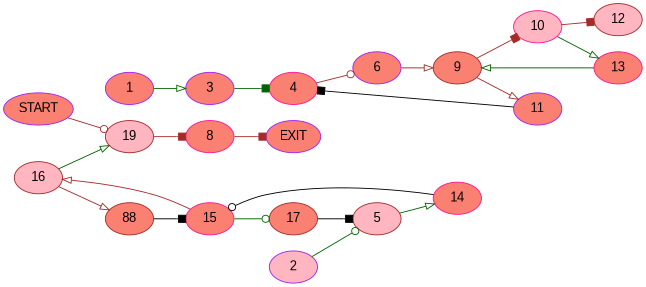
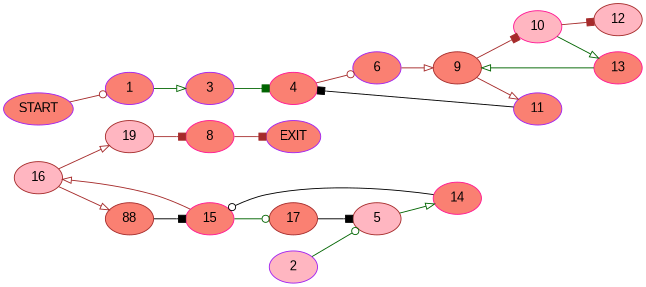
(84, 123) -> (85, 99)
(80, 159) -> (80, 159)
